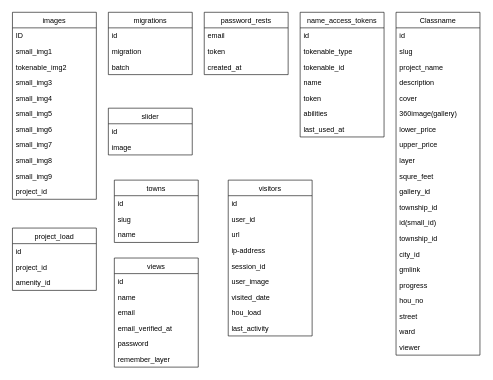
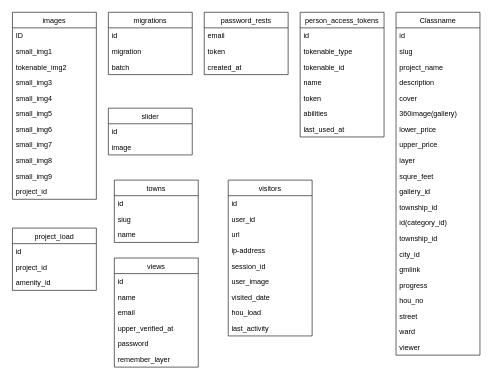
(342, 20) -> (342, 20)
(420, 223) -> (428, 223)
(148, 329) -> (150, 329)
